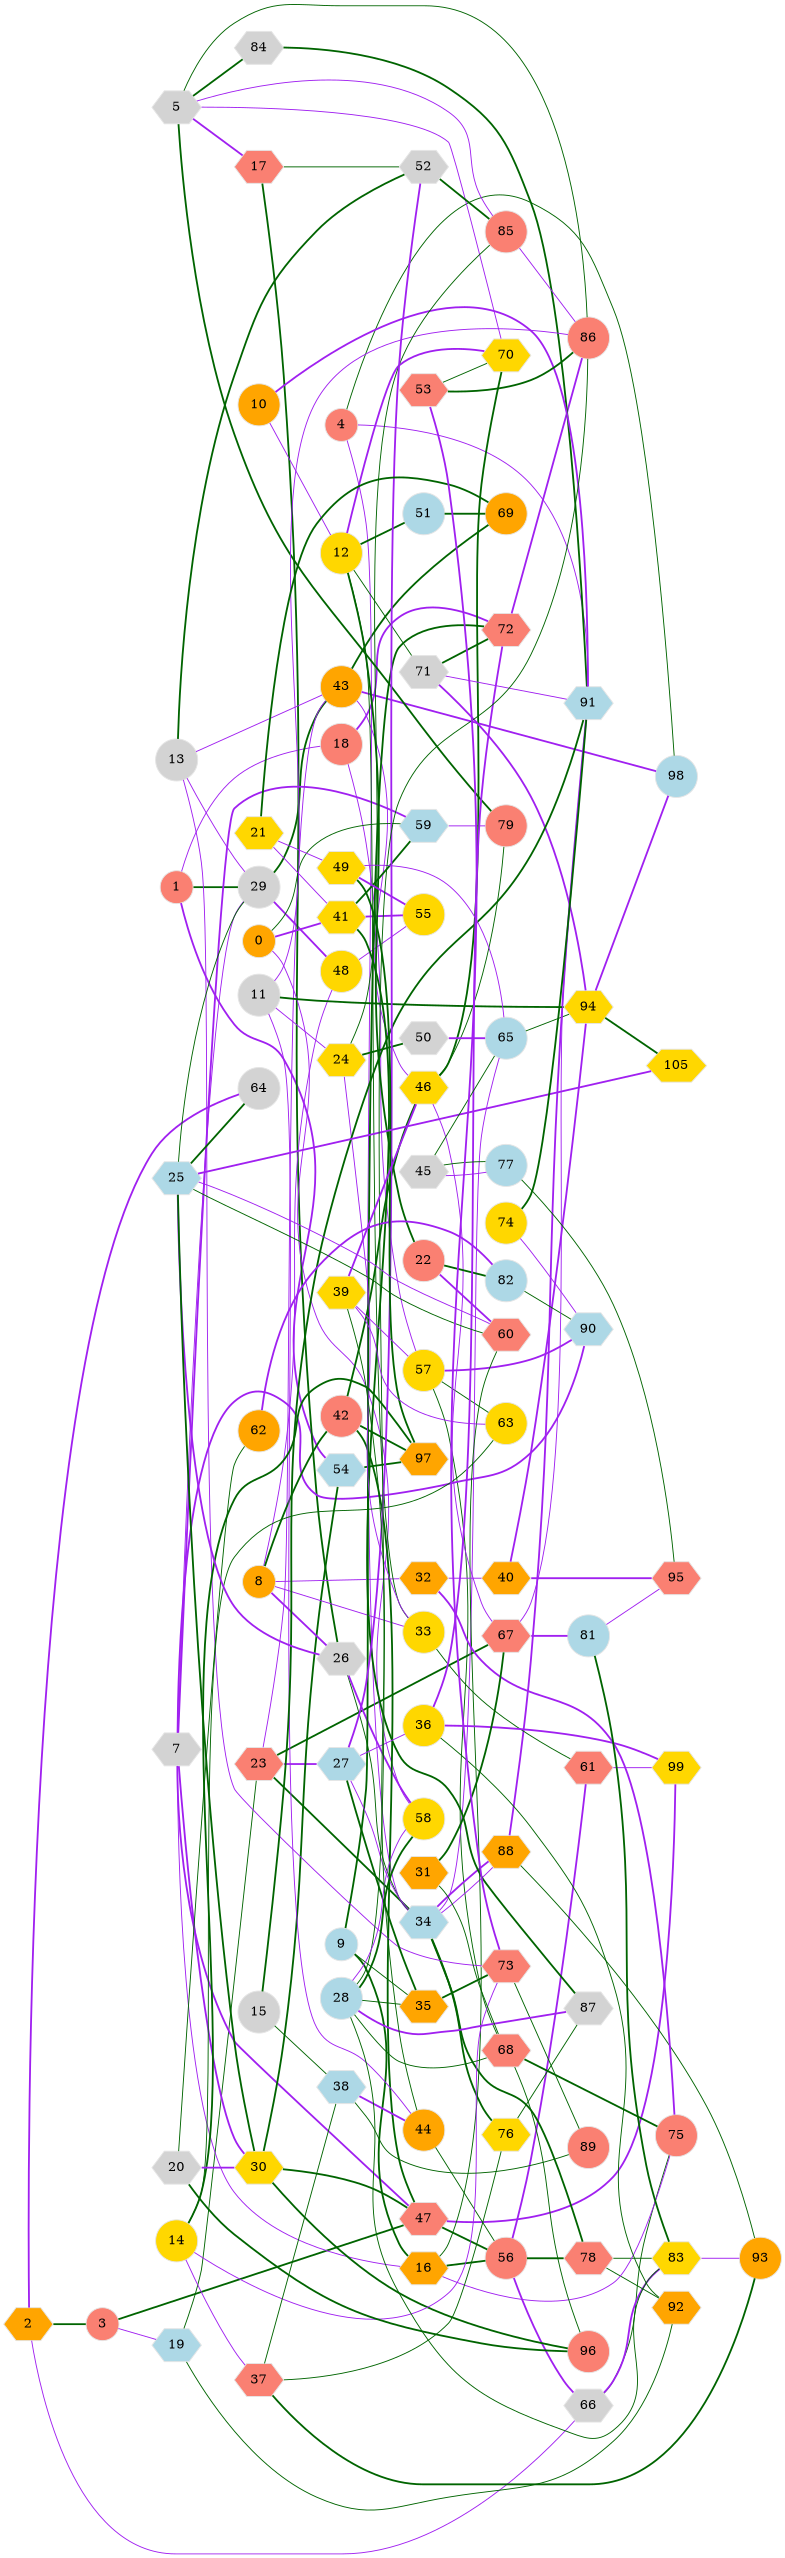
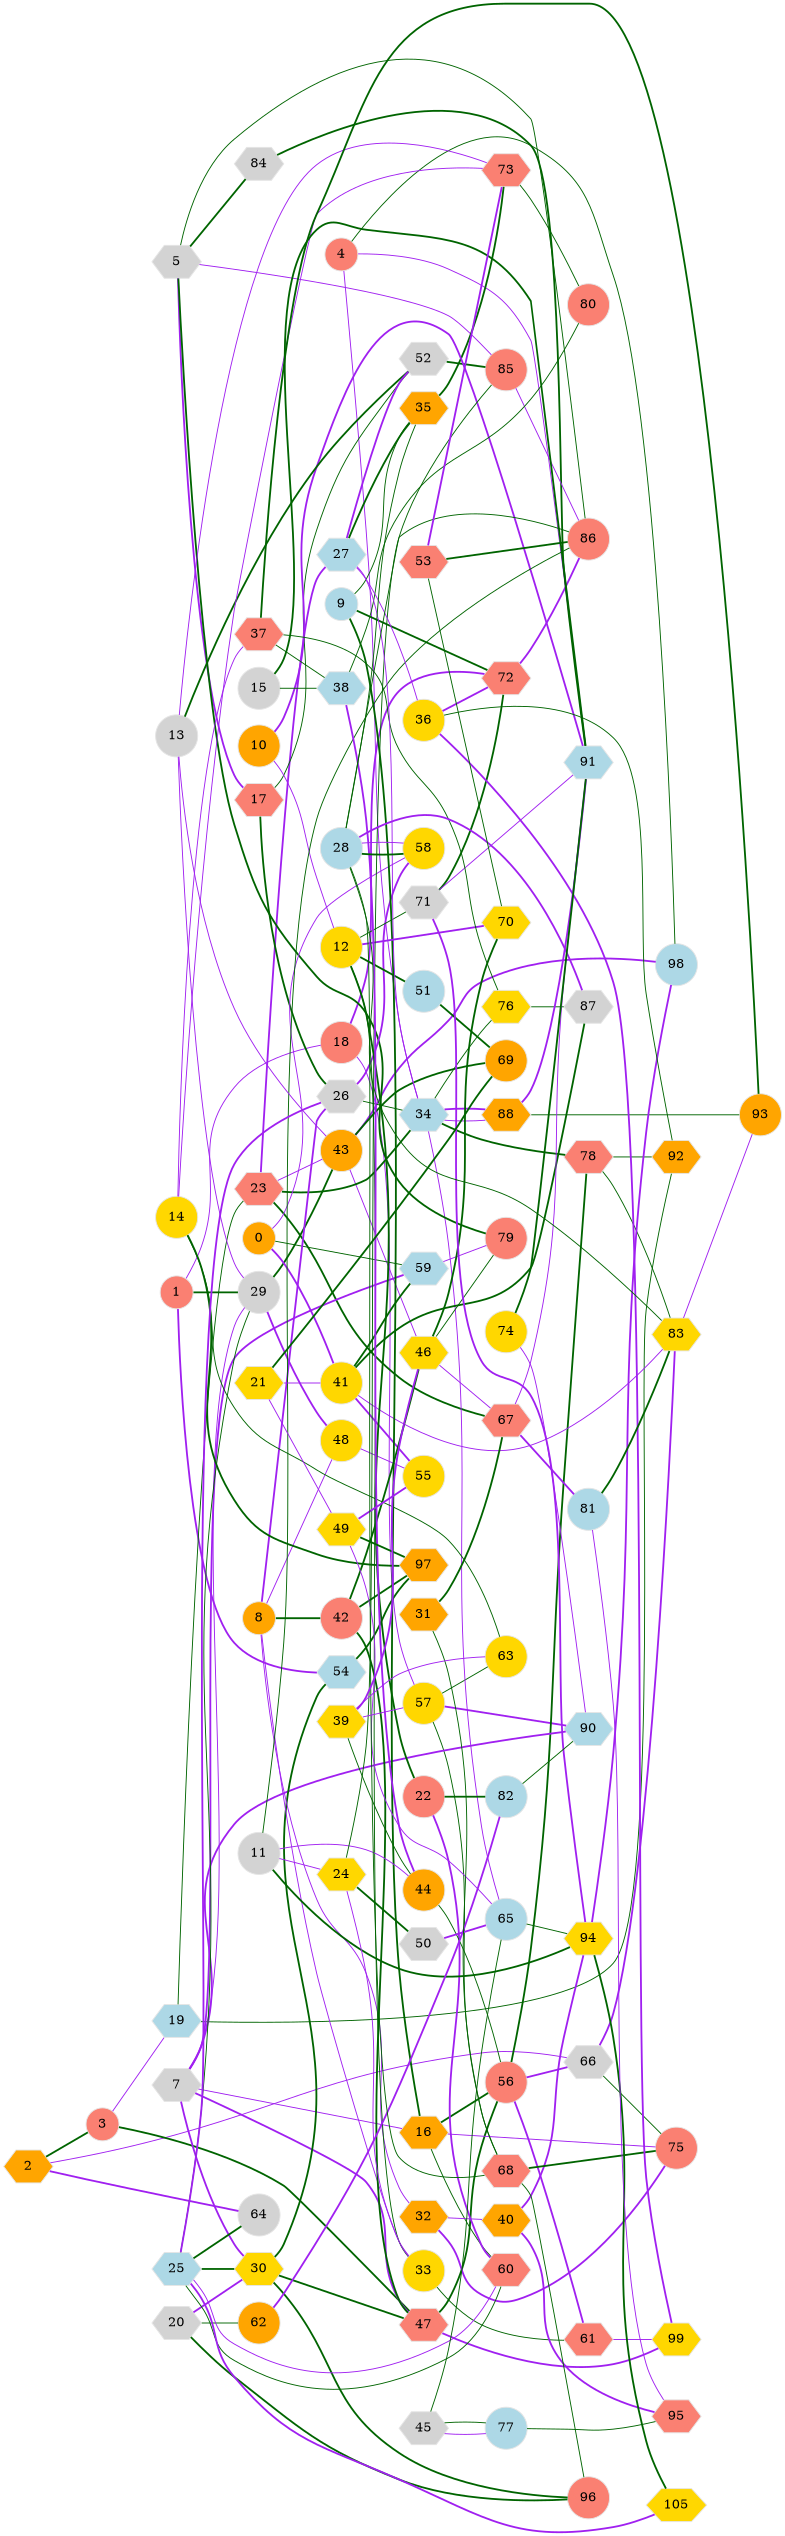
(427, 131) -> none
(301, 447) -> (288, 1135)
(341, 917) -> (341, 1383)
none -> (520, 1447)
(468, 2074) -> (463, 1056)
(589, 2148) -> (589, 305)
